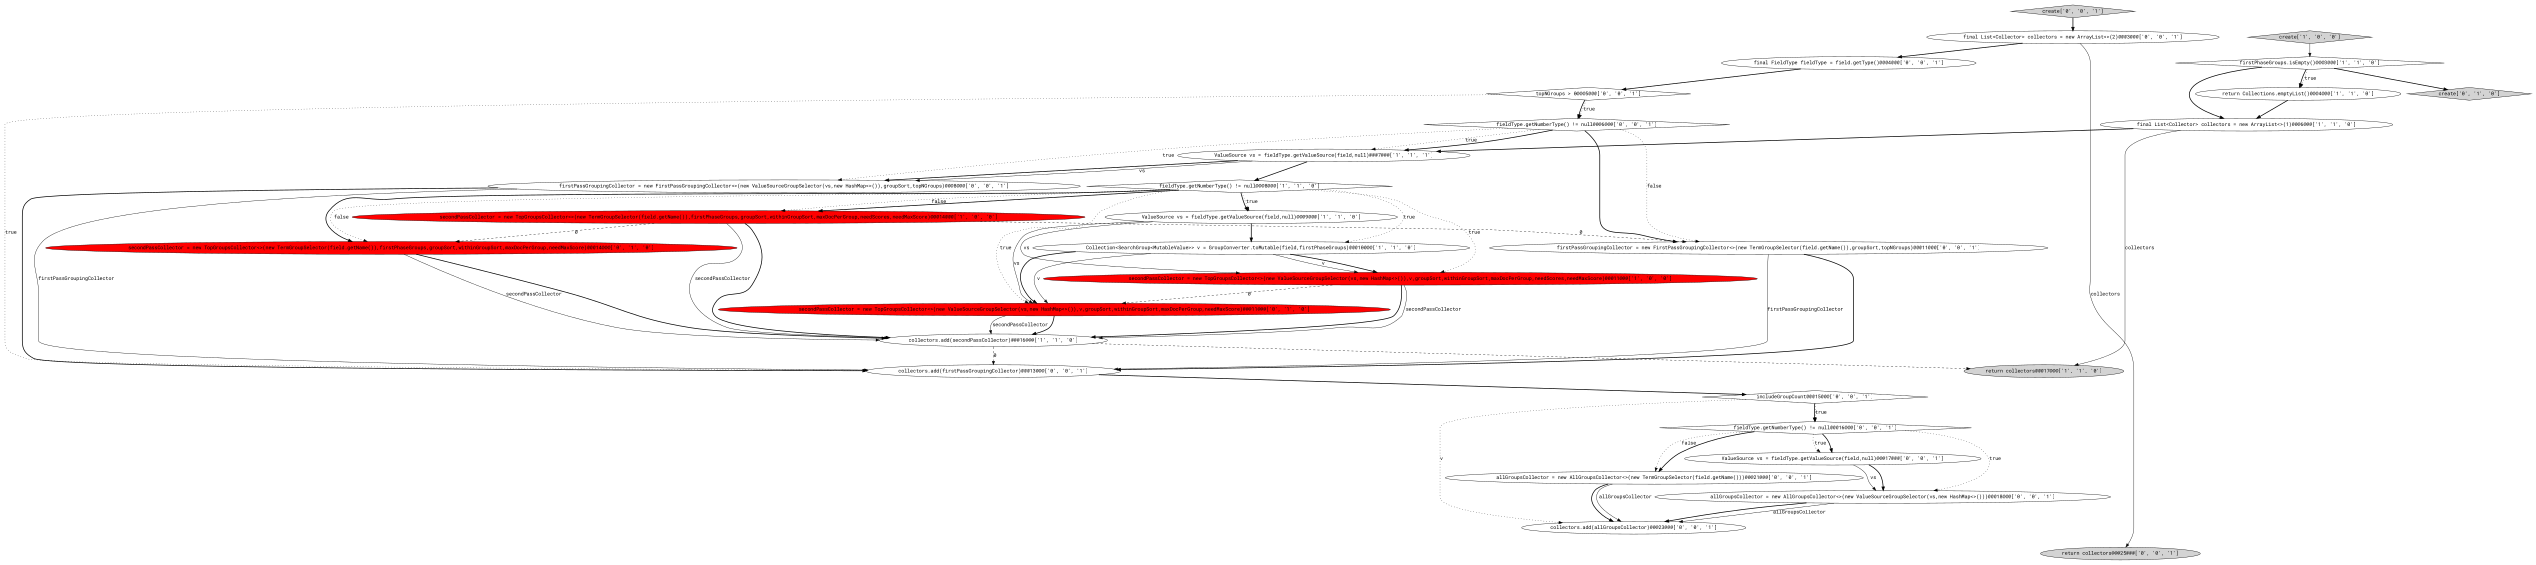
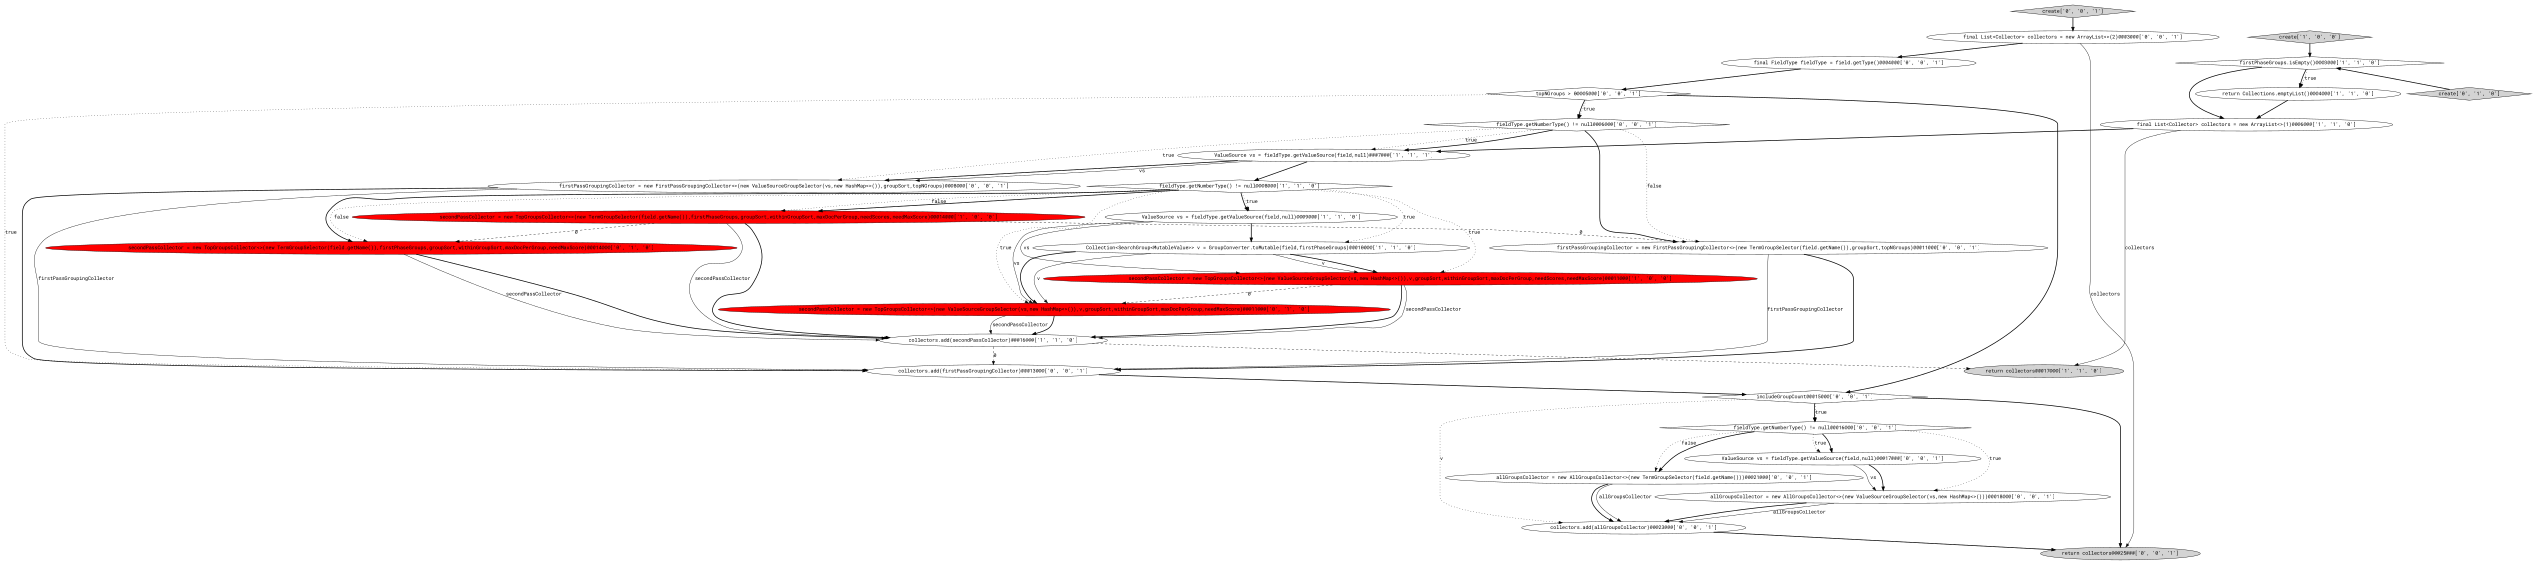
(2310, 48) -> (2310, 48)
(2389, 79) -> (2395, 79)
none -> (2058, 126)
none -> (2077, 409)
none -> (1883, 541)
